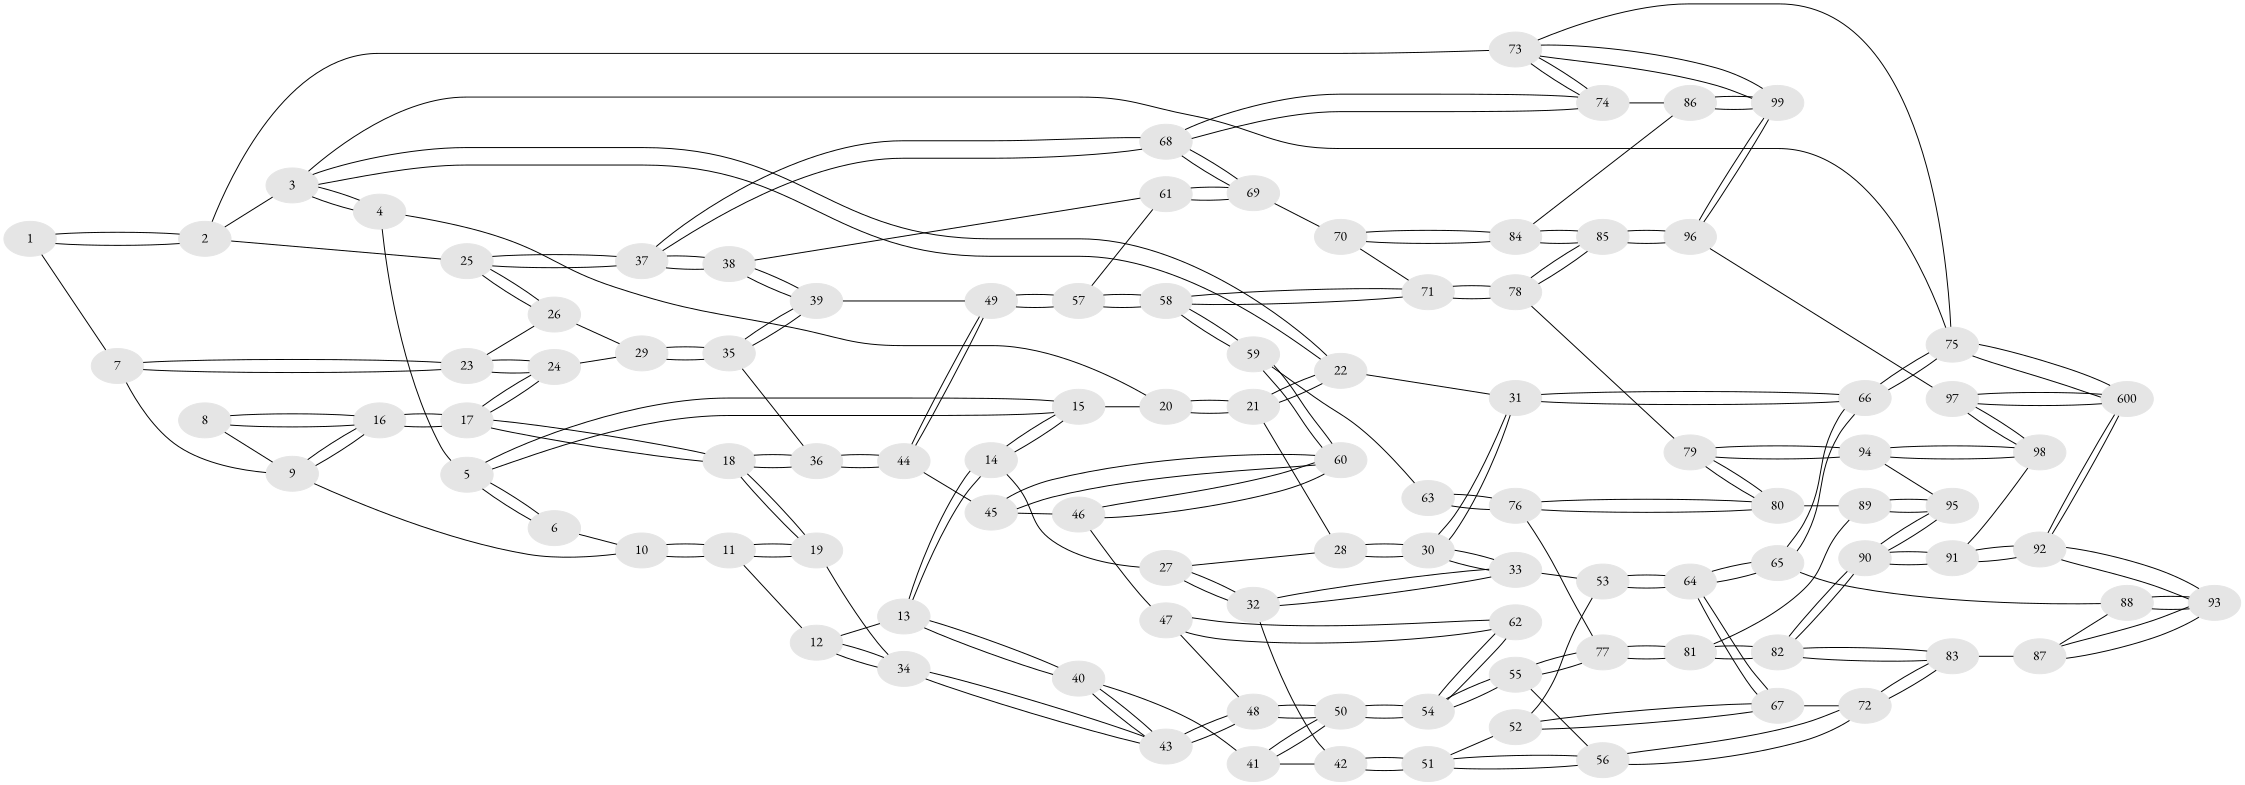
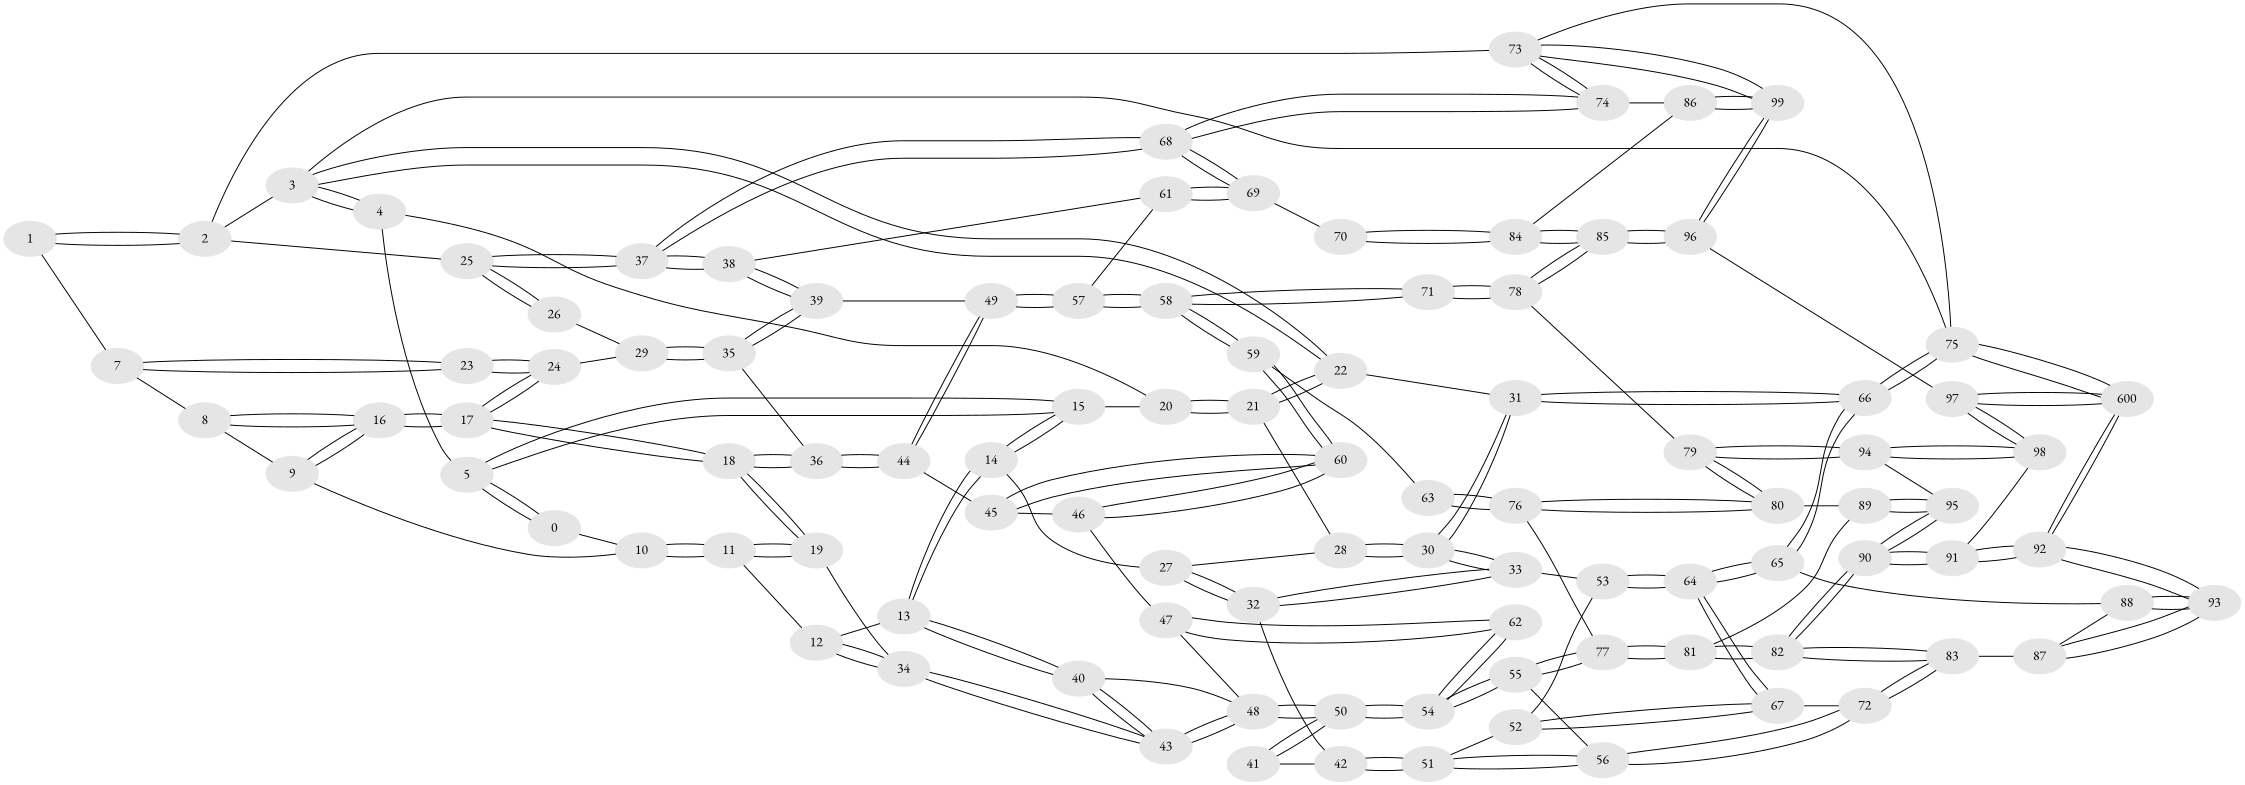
(1384, 265) -> none
(511, 340) -> none
(182, 449) -> (161, 393)
(554, 528) -> (554, 528)
(1173, 711) -> (1169, 684)
